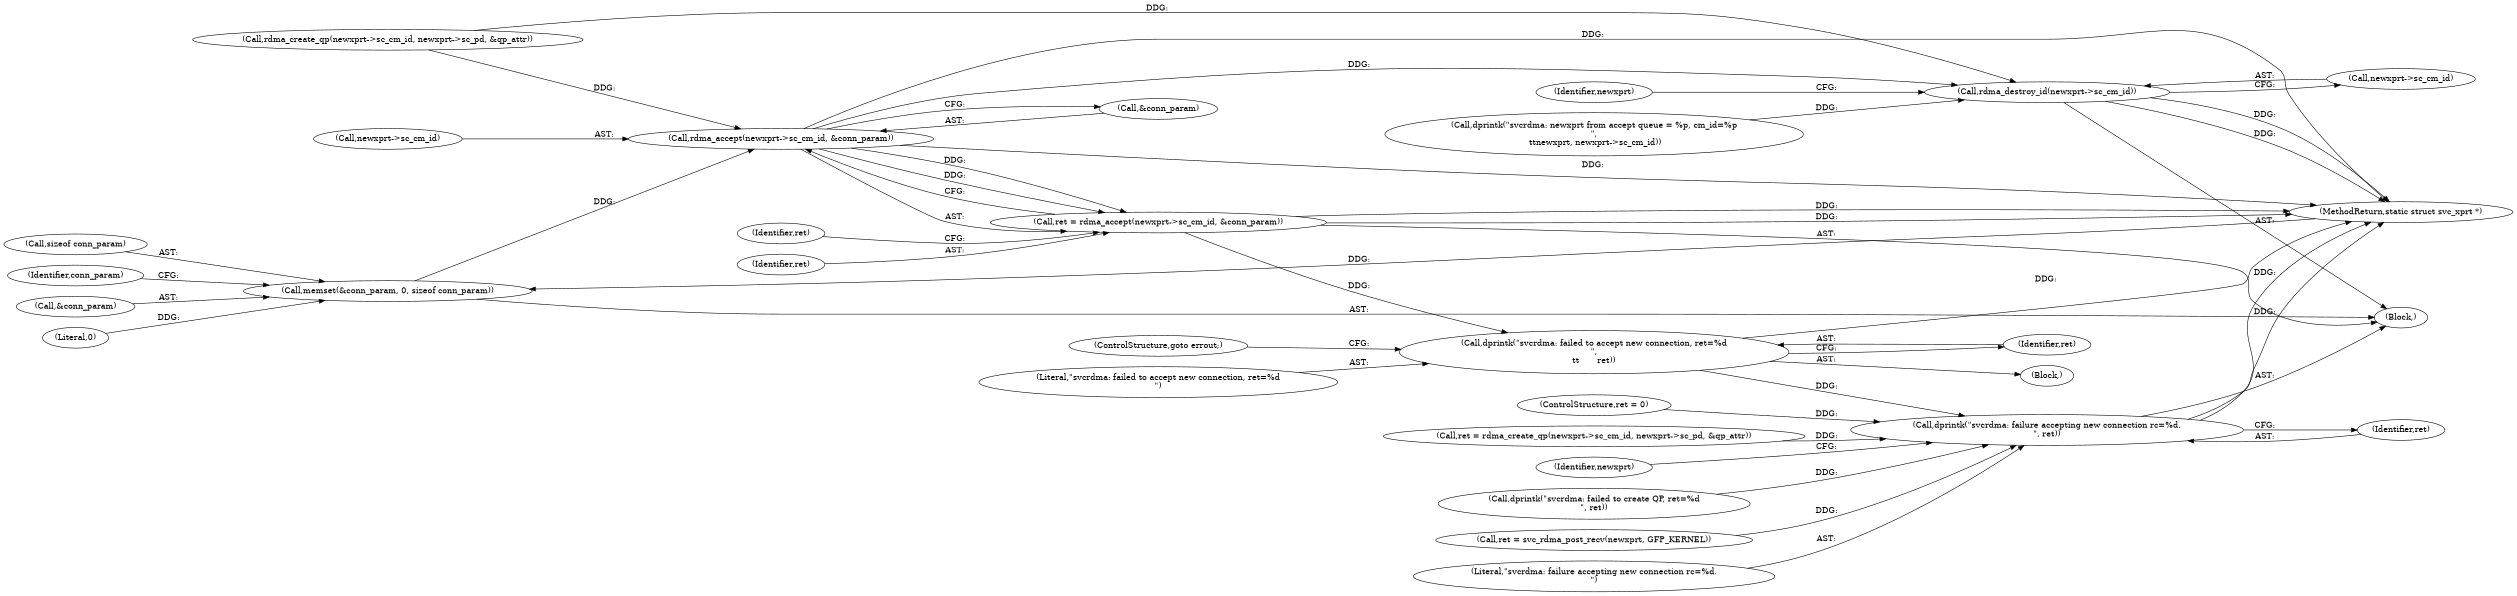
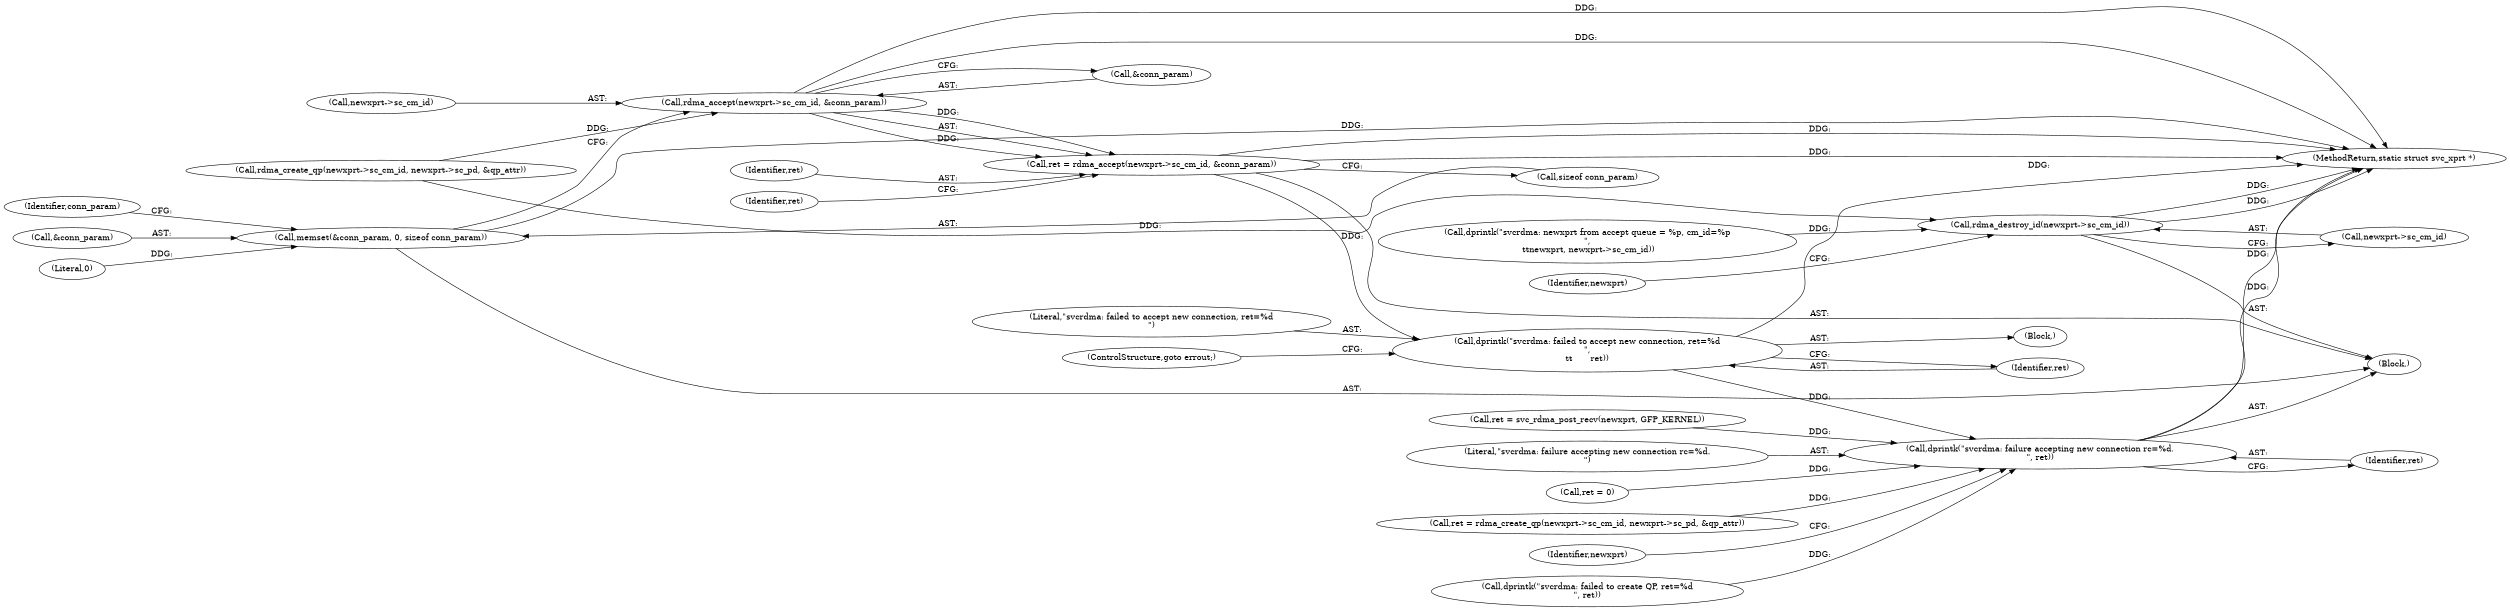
(1380, 69) -> none
(930, 193) -> (1408, 172)
(606, 202) -> (599, 143)
(1426, 261) -> (1401, 129)
(1594, 405) -> (1587, 493)
